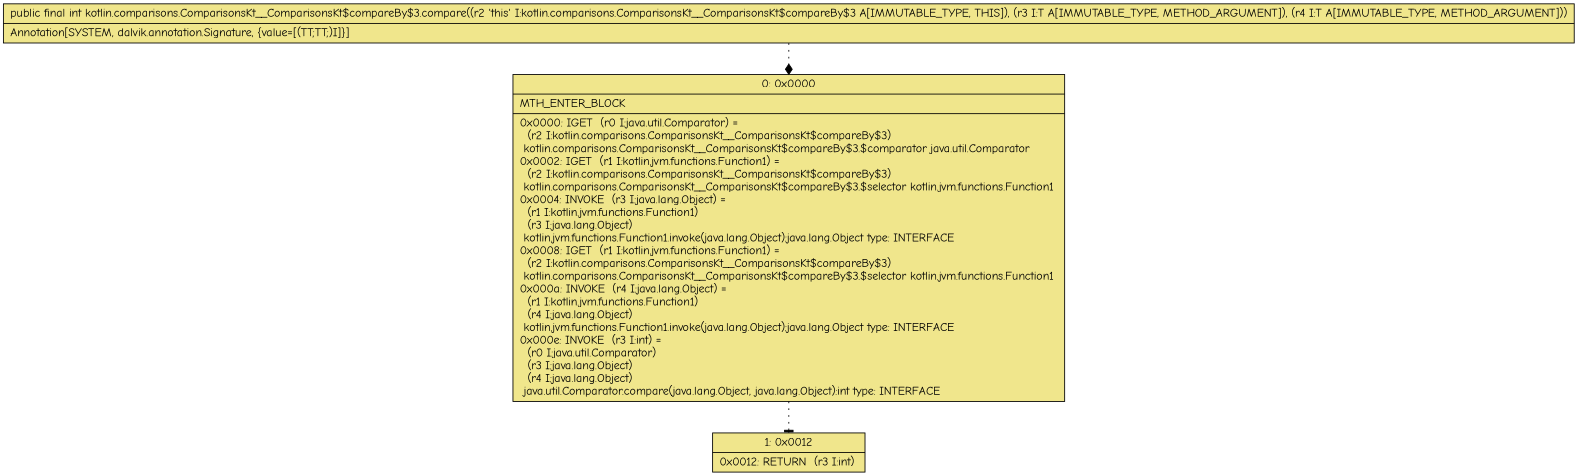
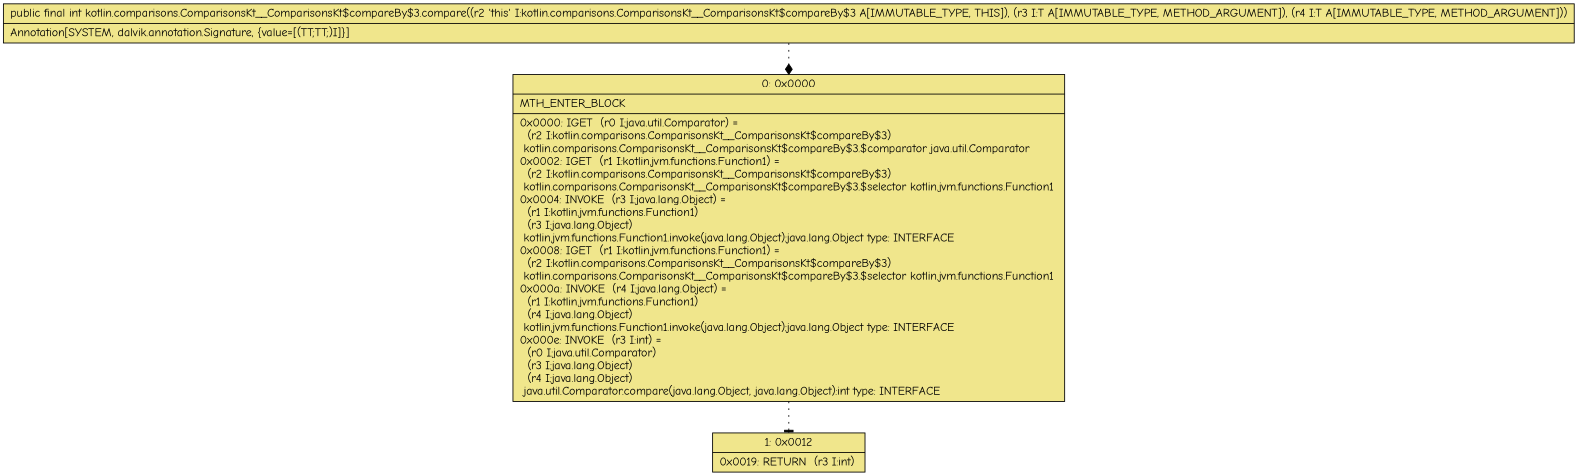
(789, 462) -> (789, 462)
